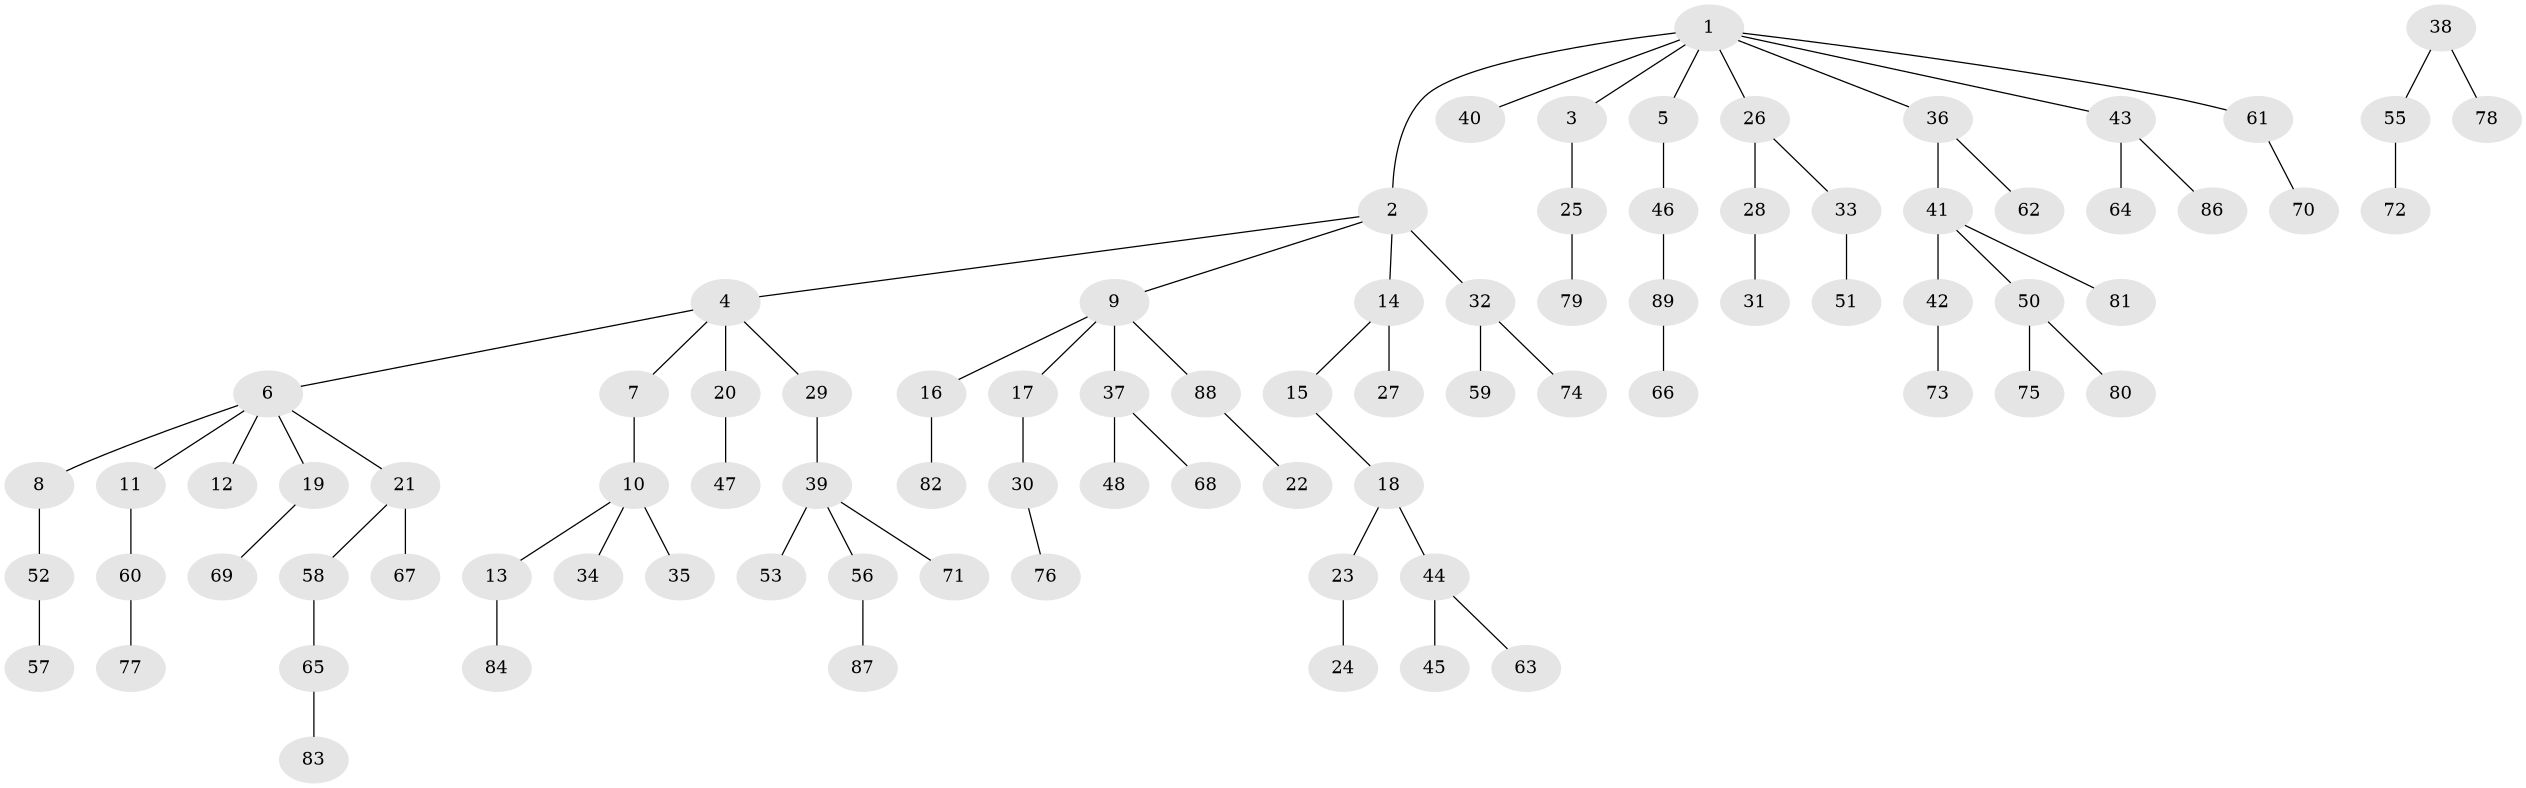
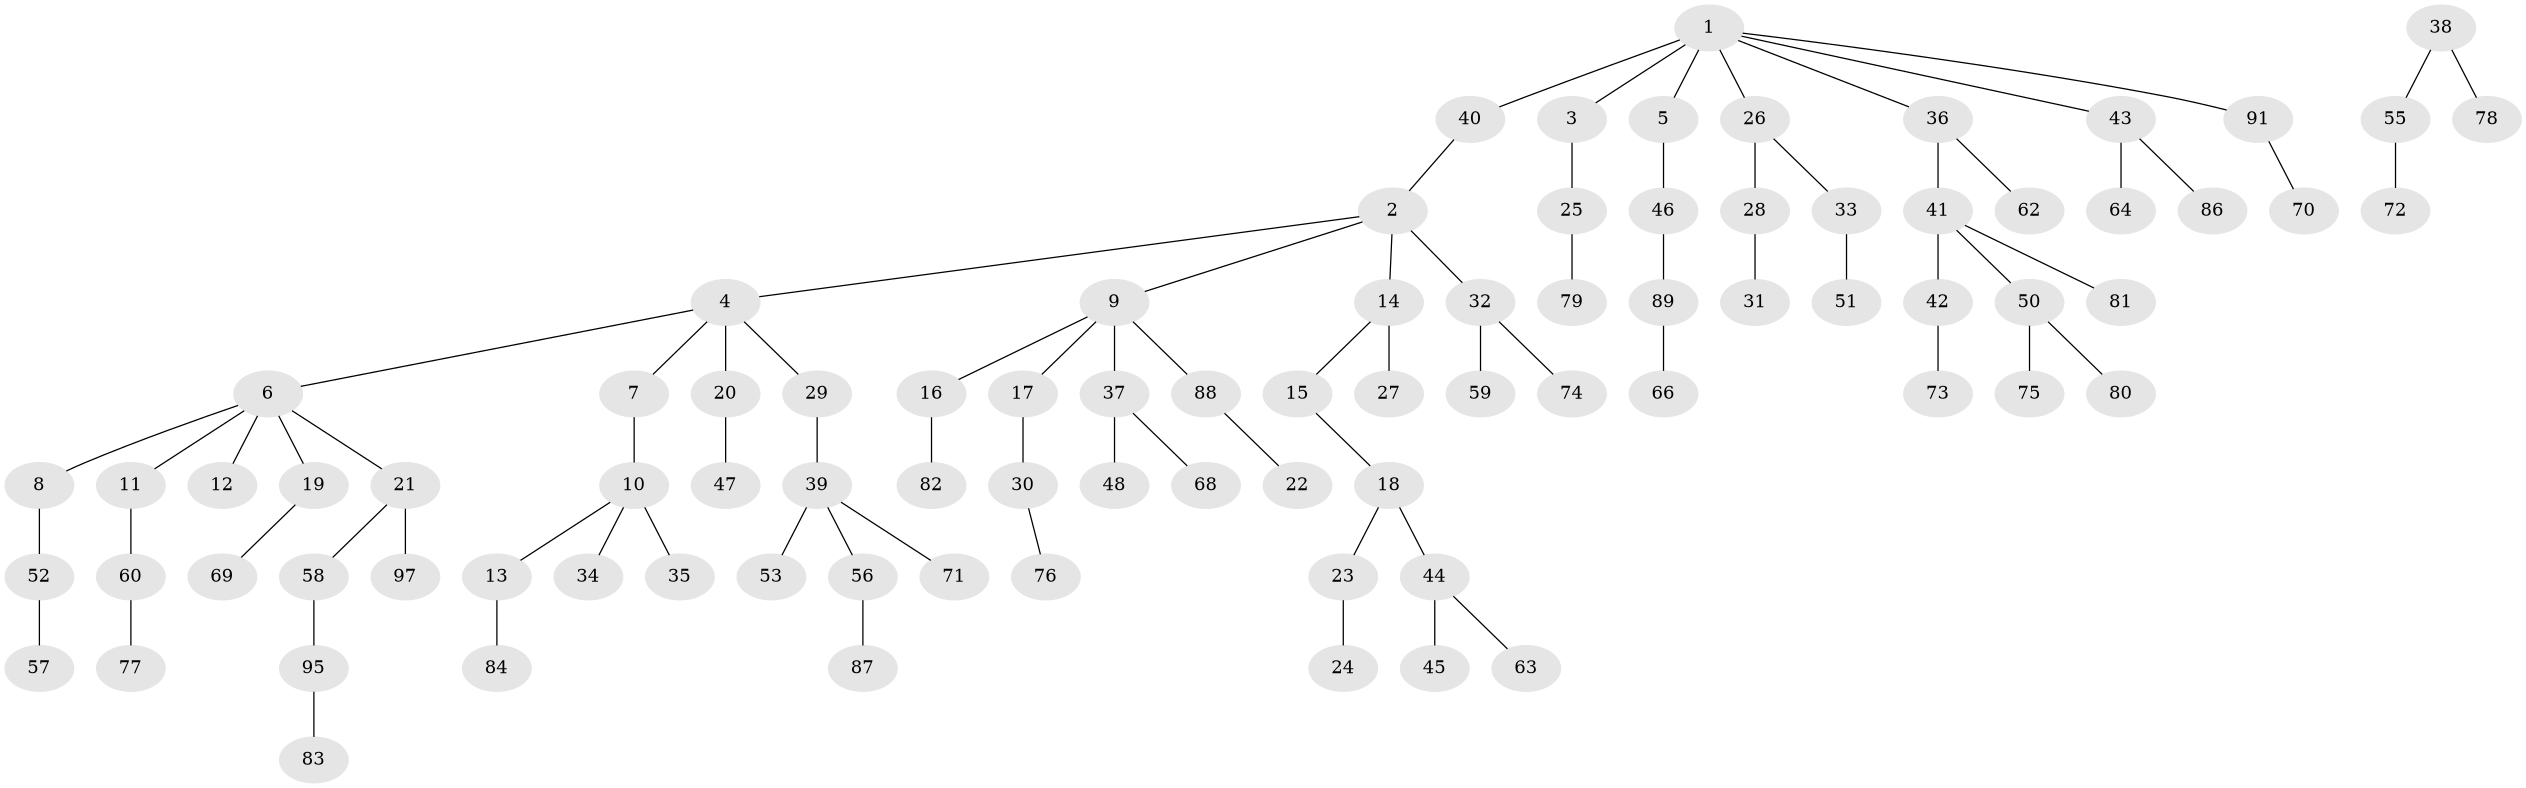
(1499, 64) -> (1432, 165)
(2258, 119) -> (2258, 119)
(405, 577) -> (405, 577)
(314, 668) -> (314, 668)
